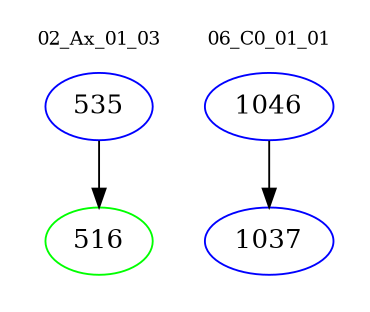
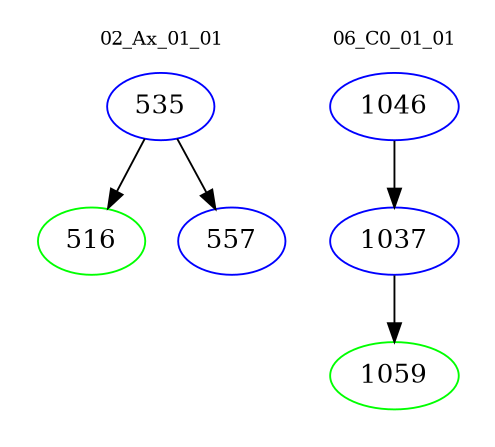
(99, 40) -> (162, 40)
none -> (232, 241)
none -> (394, 376)
